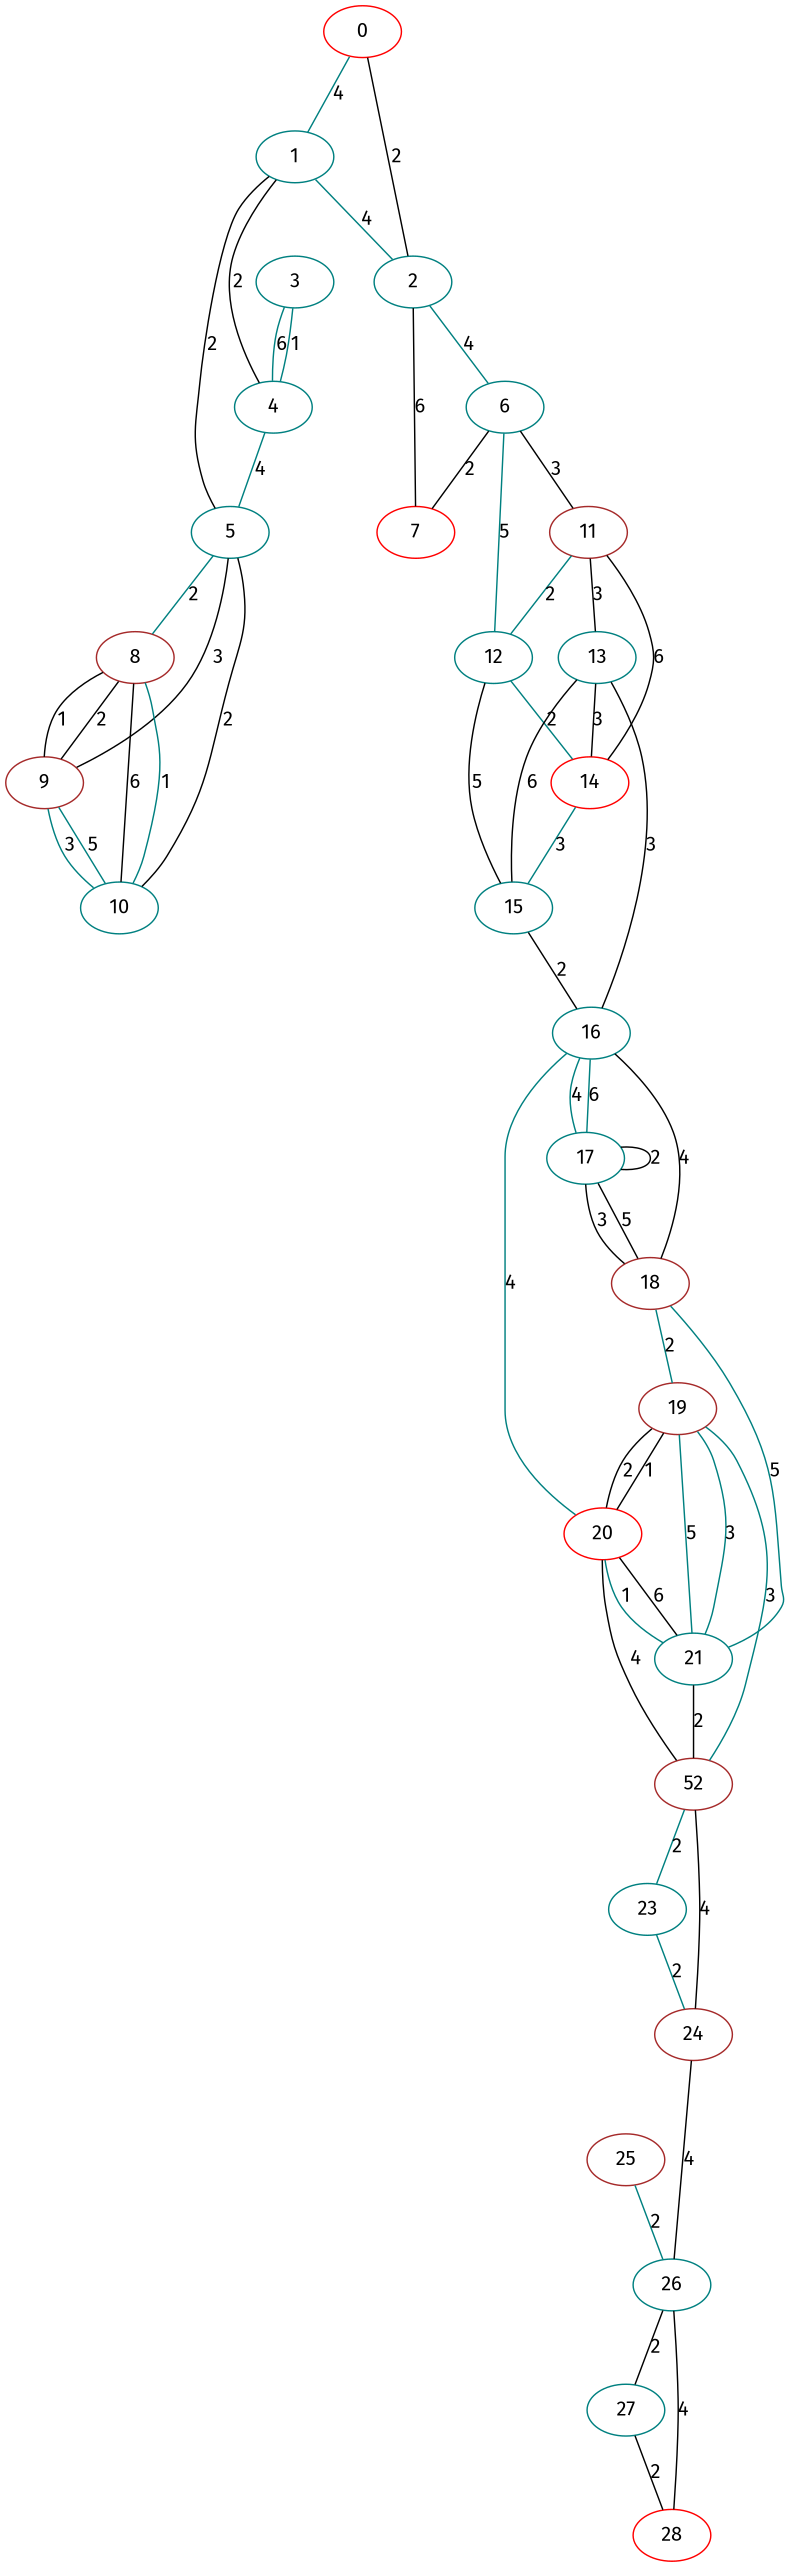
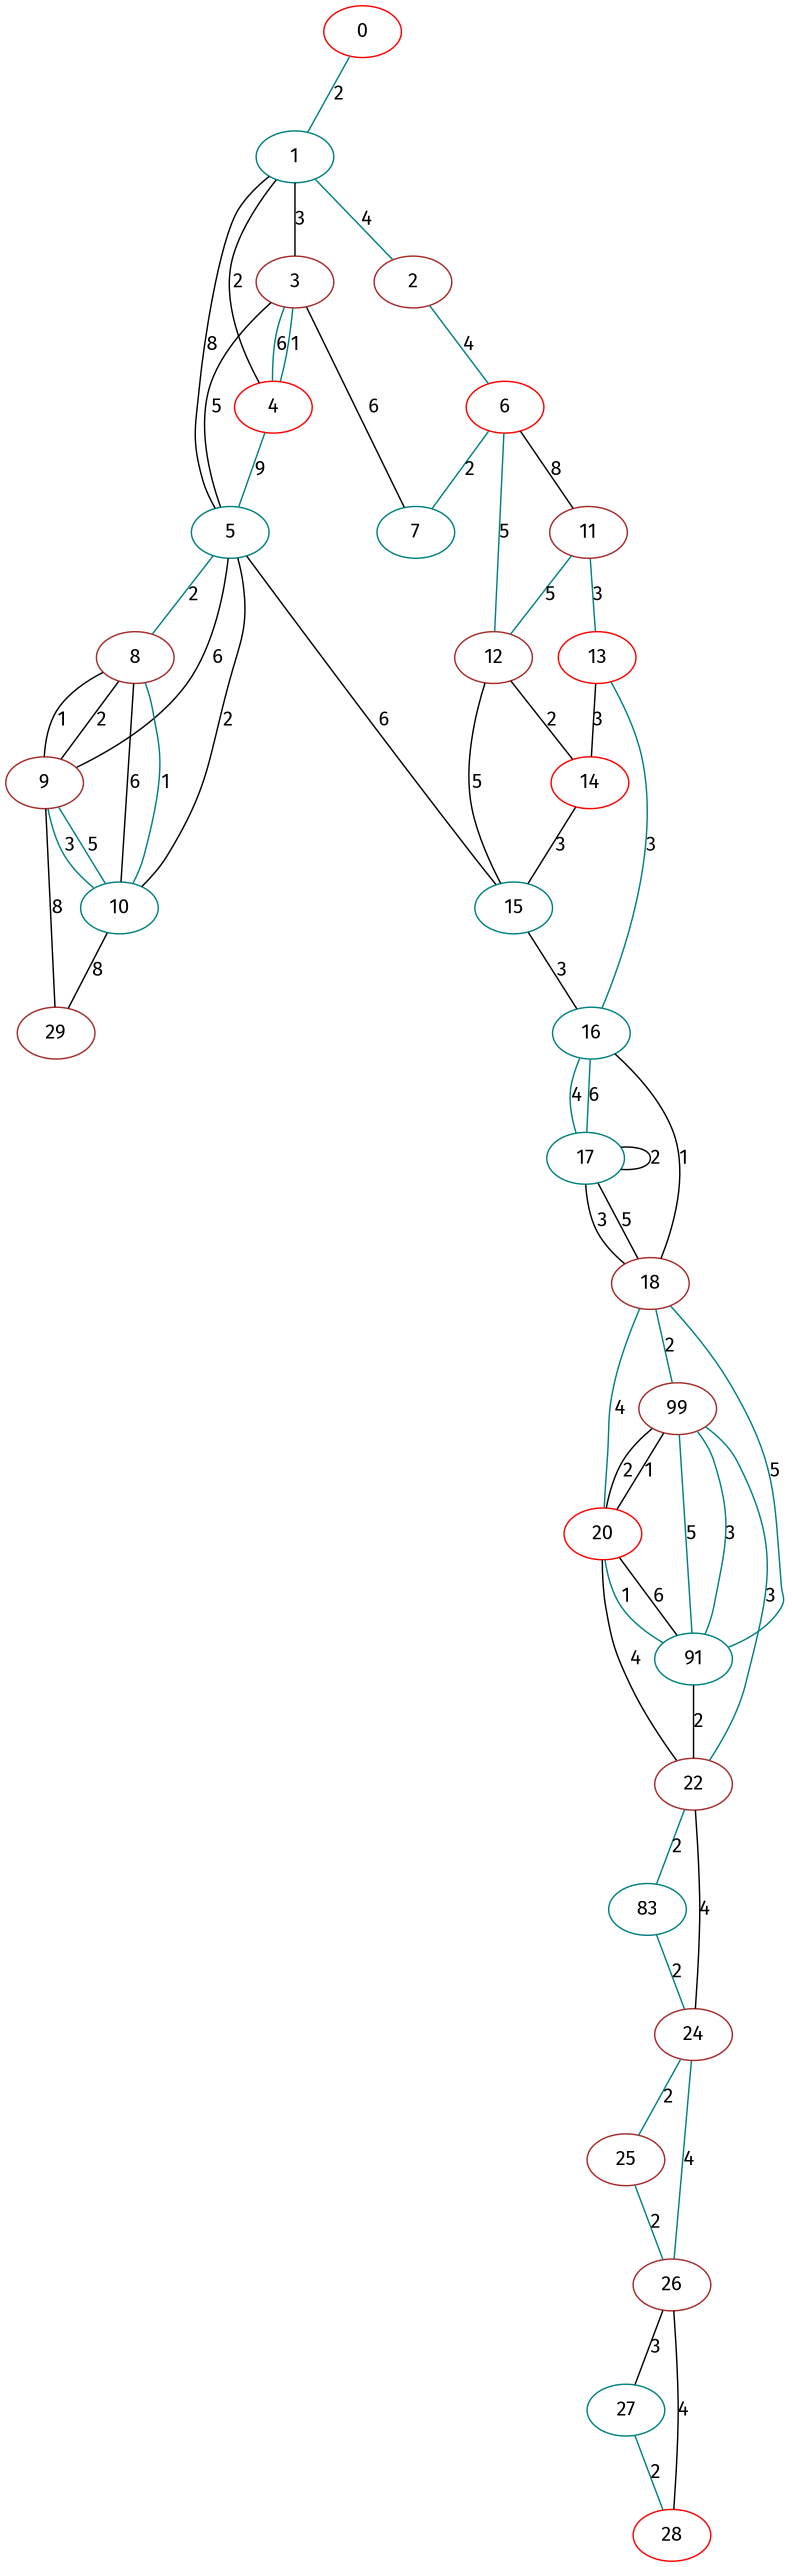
(339, 94) -> (339, 94)
(388, 157) -> none
none -> (295, 219)
(295, 282) -> (295, 282)
(413, 282) -> (413, 282)
(212, 345) -> (212, 345)
none -> (208, 395)
(273, 407) -> (273, 407)
(414, 407) -> (355, 407)
(505, 407) -> (505, 407)
(260, 470) -> (260, 470)
(460, 470) -> (460, 470)
(556, 470) -> (556, 470)
(416, 532) -> (416, 532)
(550, 595) -> (550, 595)
(593, 595) -> (593, 595)
(654, 657) -> none
(218, 658) -> (218, 658)
(494, 658) -> (494, 658)
(597, 658) -> (597, 658)
(537, 714) -> (542, 720)
(521, 773) -> (370, 721)
(552, 845) -> (552, 845)
(645, 845) -> (645, 845)
(562, 971) -> (562, 971)
none -> (56, 1033)
(684, 1158) -> (684, 1158)
(505, 1287) -> (610, 1406)
(678, 1409) -> (678, 1409)
(694, 1659) -> (694, 1659)
(694, 1784) -> (694, 1784)
(648, 1909) -> (648, 1909)
none -> (660, 2097)
(683, 2160) -> (683, 2160)
(672, 2285) -> (672, 2285)
(655, 2348) -> (655, 2348)
(649, 2473) -> (649, 2473)
